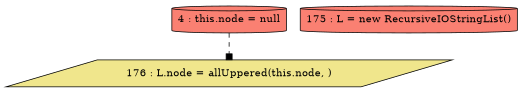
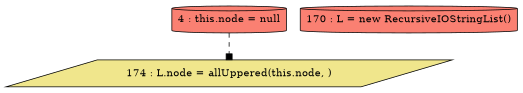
(409, 19) -> (409, 19)
(229, 73) -> (229, 73)
